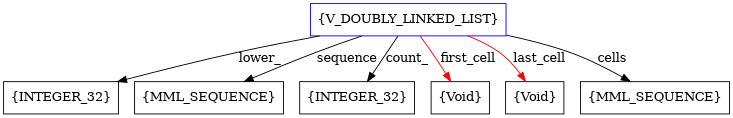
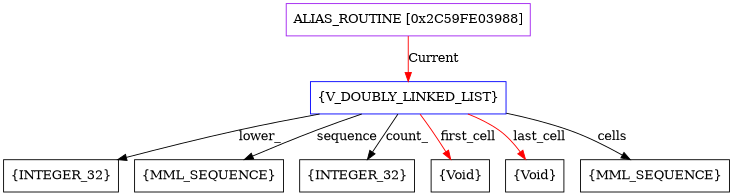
none -> (408, 20)
